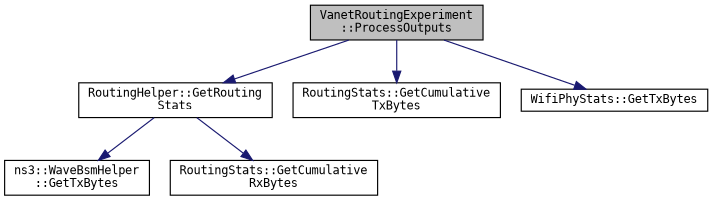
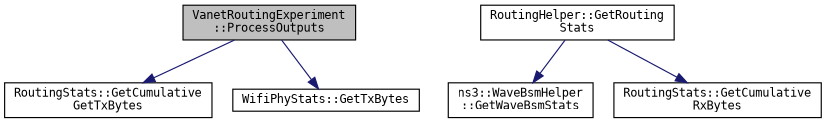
(292, 59) -> none
(397, 100) -> (108, 100)
(77, 178) -> (521, 100)
